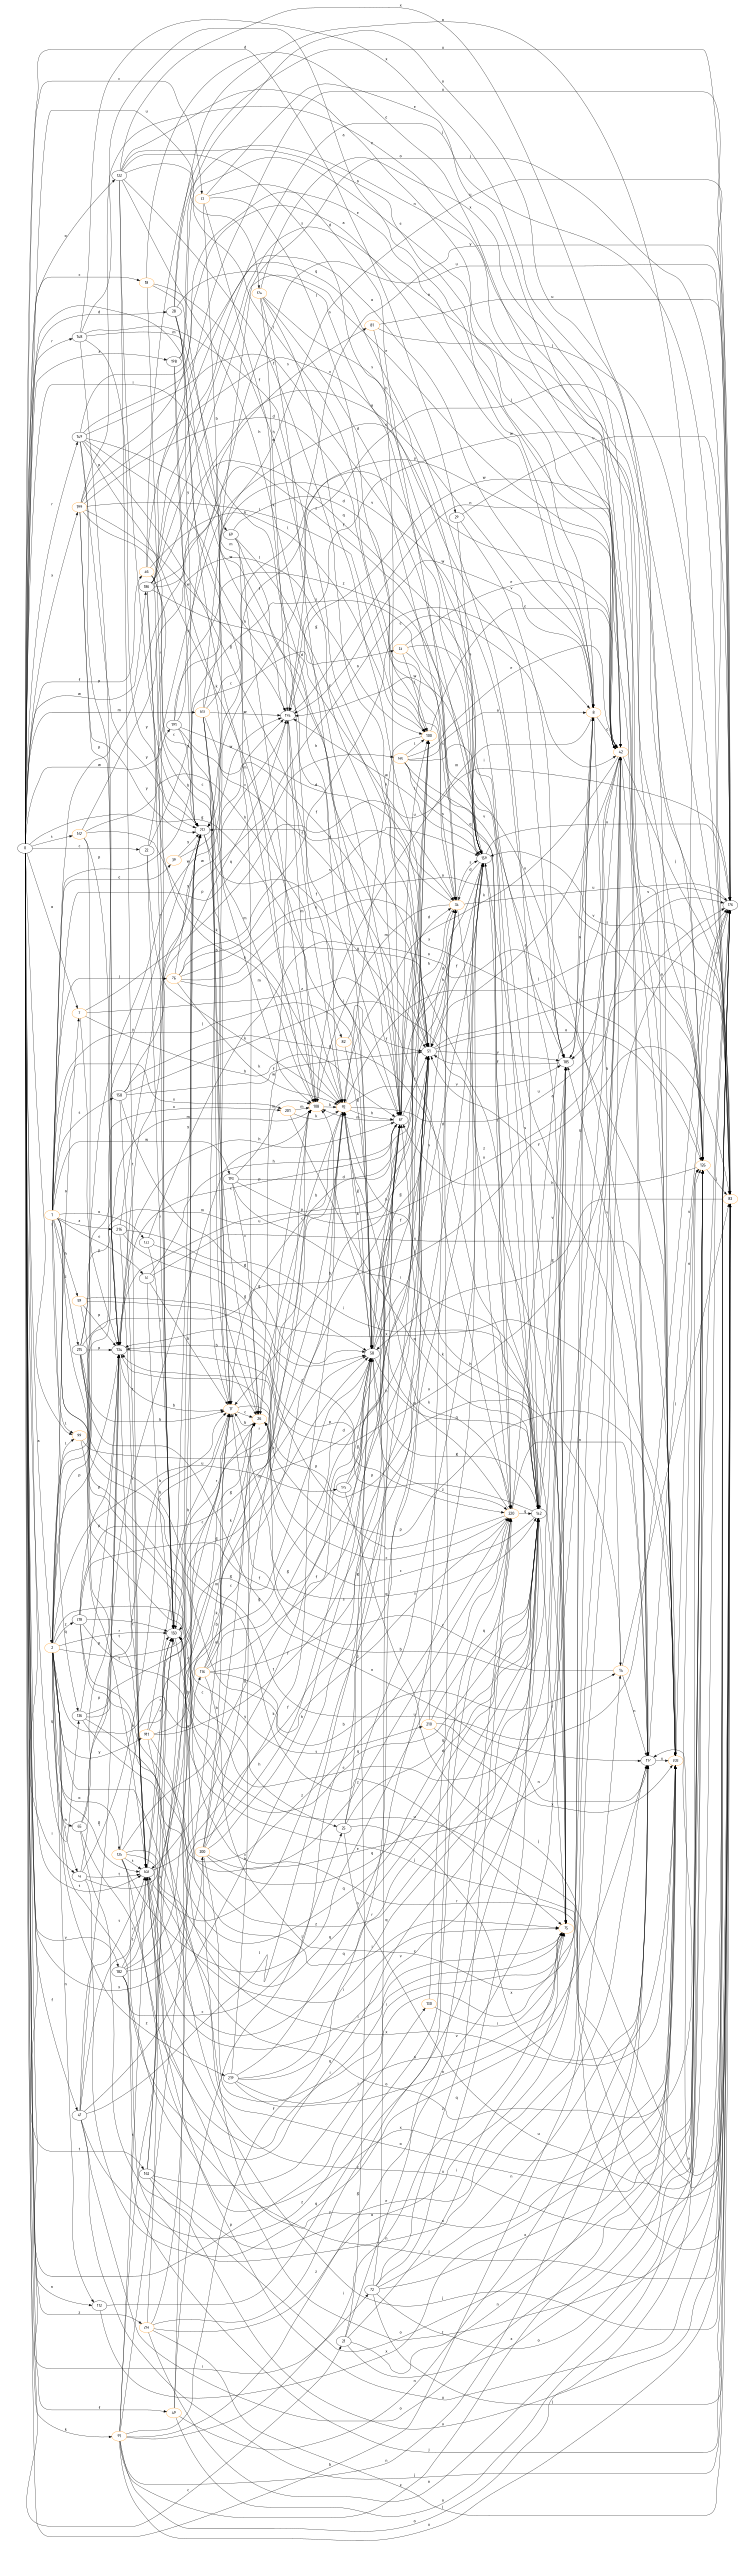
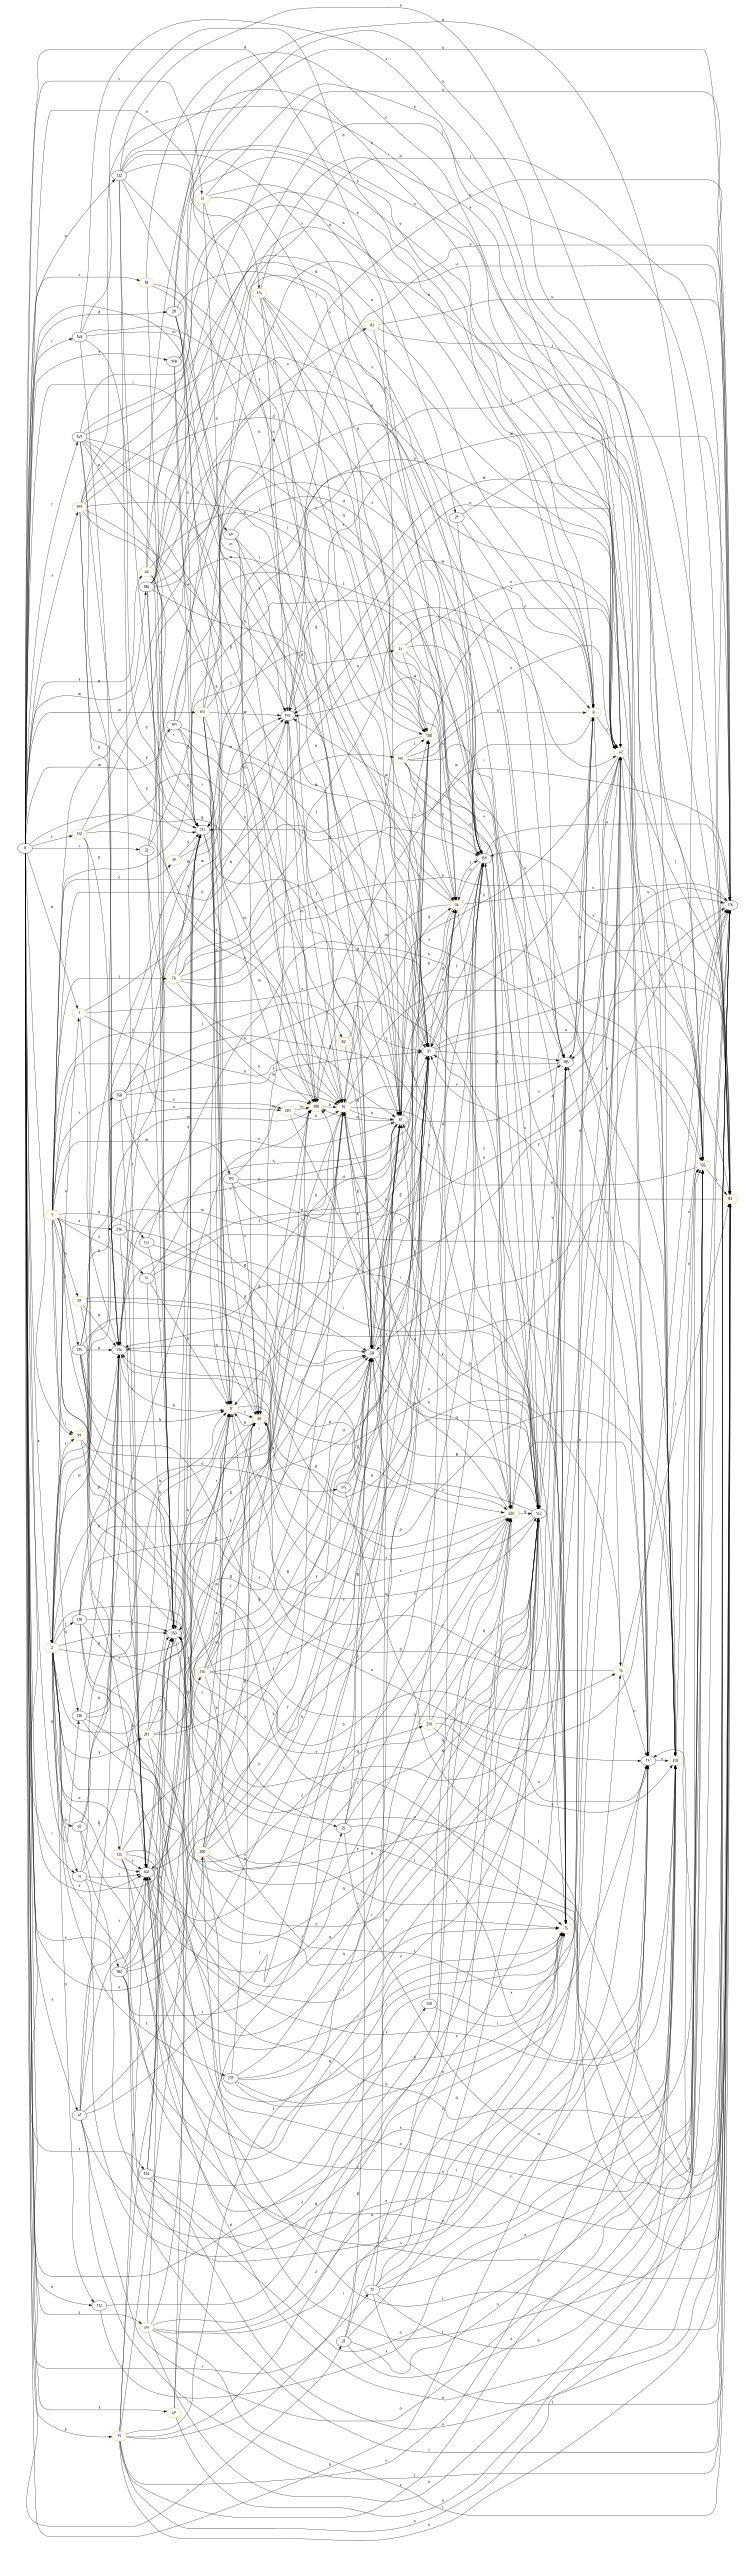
(259, 1221) -> (259, 1221)
(147, 1735) -> (147, 1735)
(429, 2004) -> (429, 2004)
(541, 2216) -> (513, 2150)
